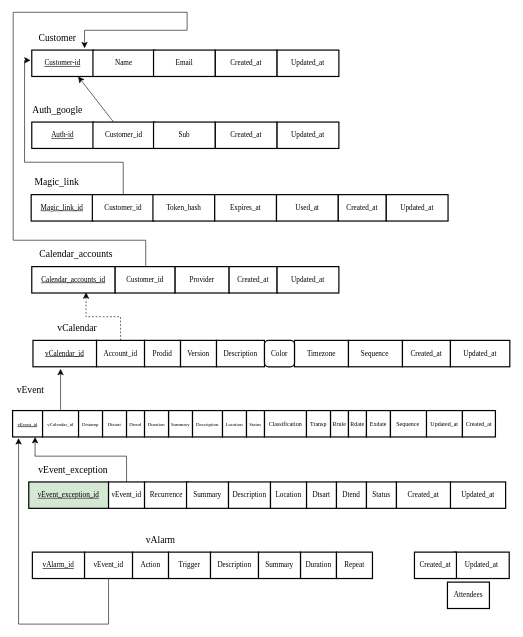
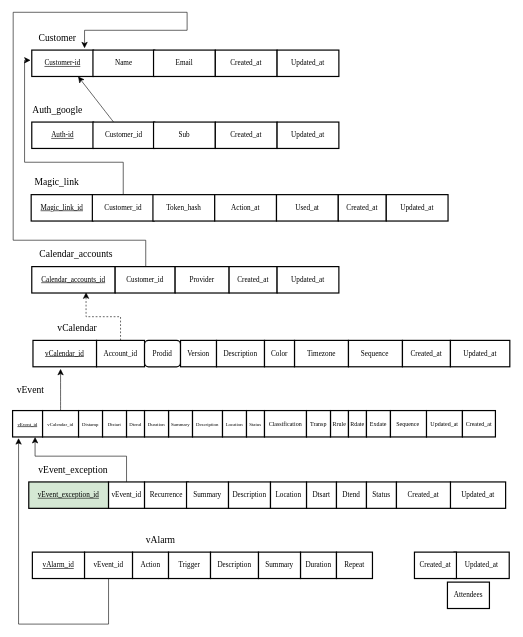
(245, 208) -> (245, 208)
(162, 354) -> (162, 354)
(279, 354) -> (279, 354)
